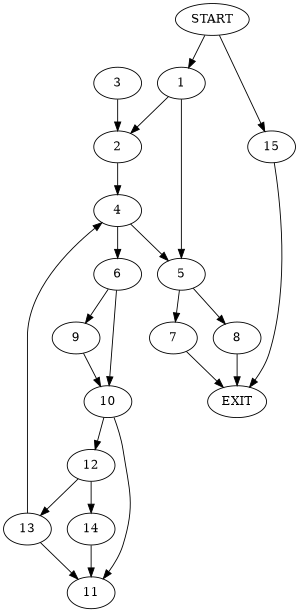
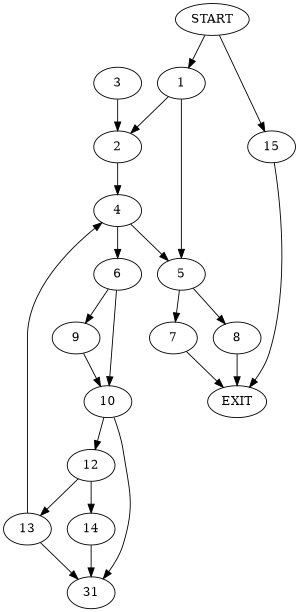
(91, 593) -> (91, 593)
